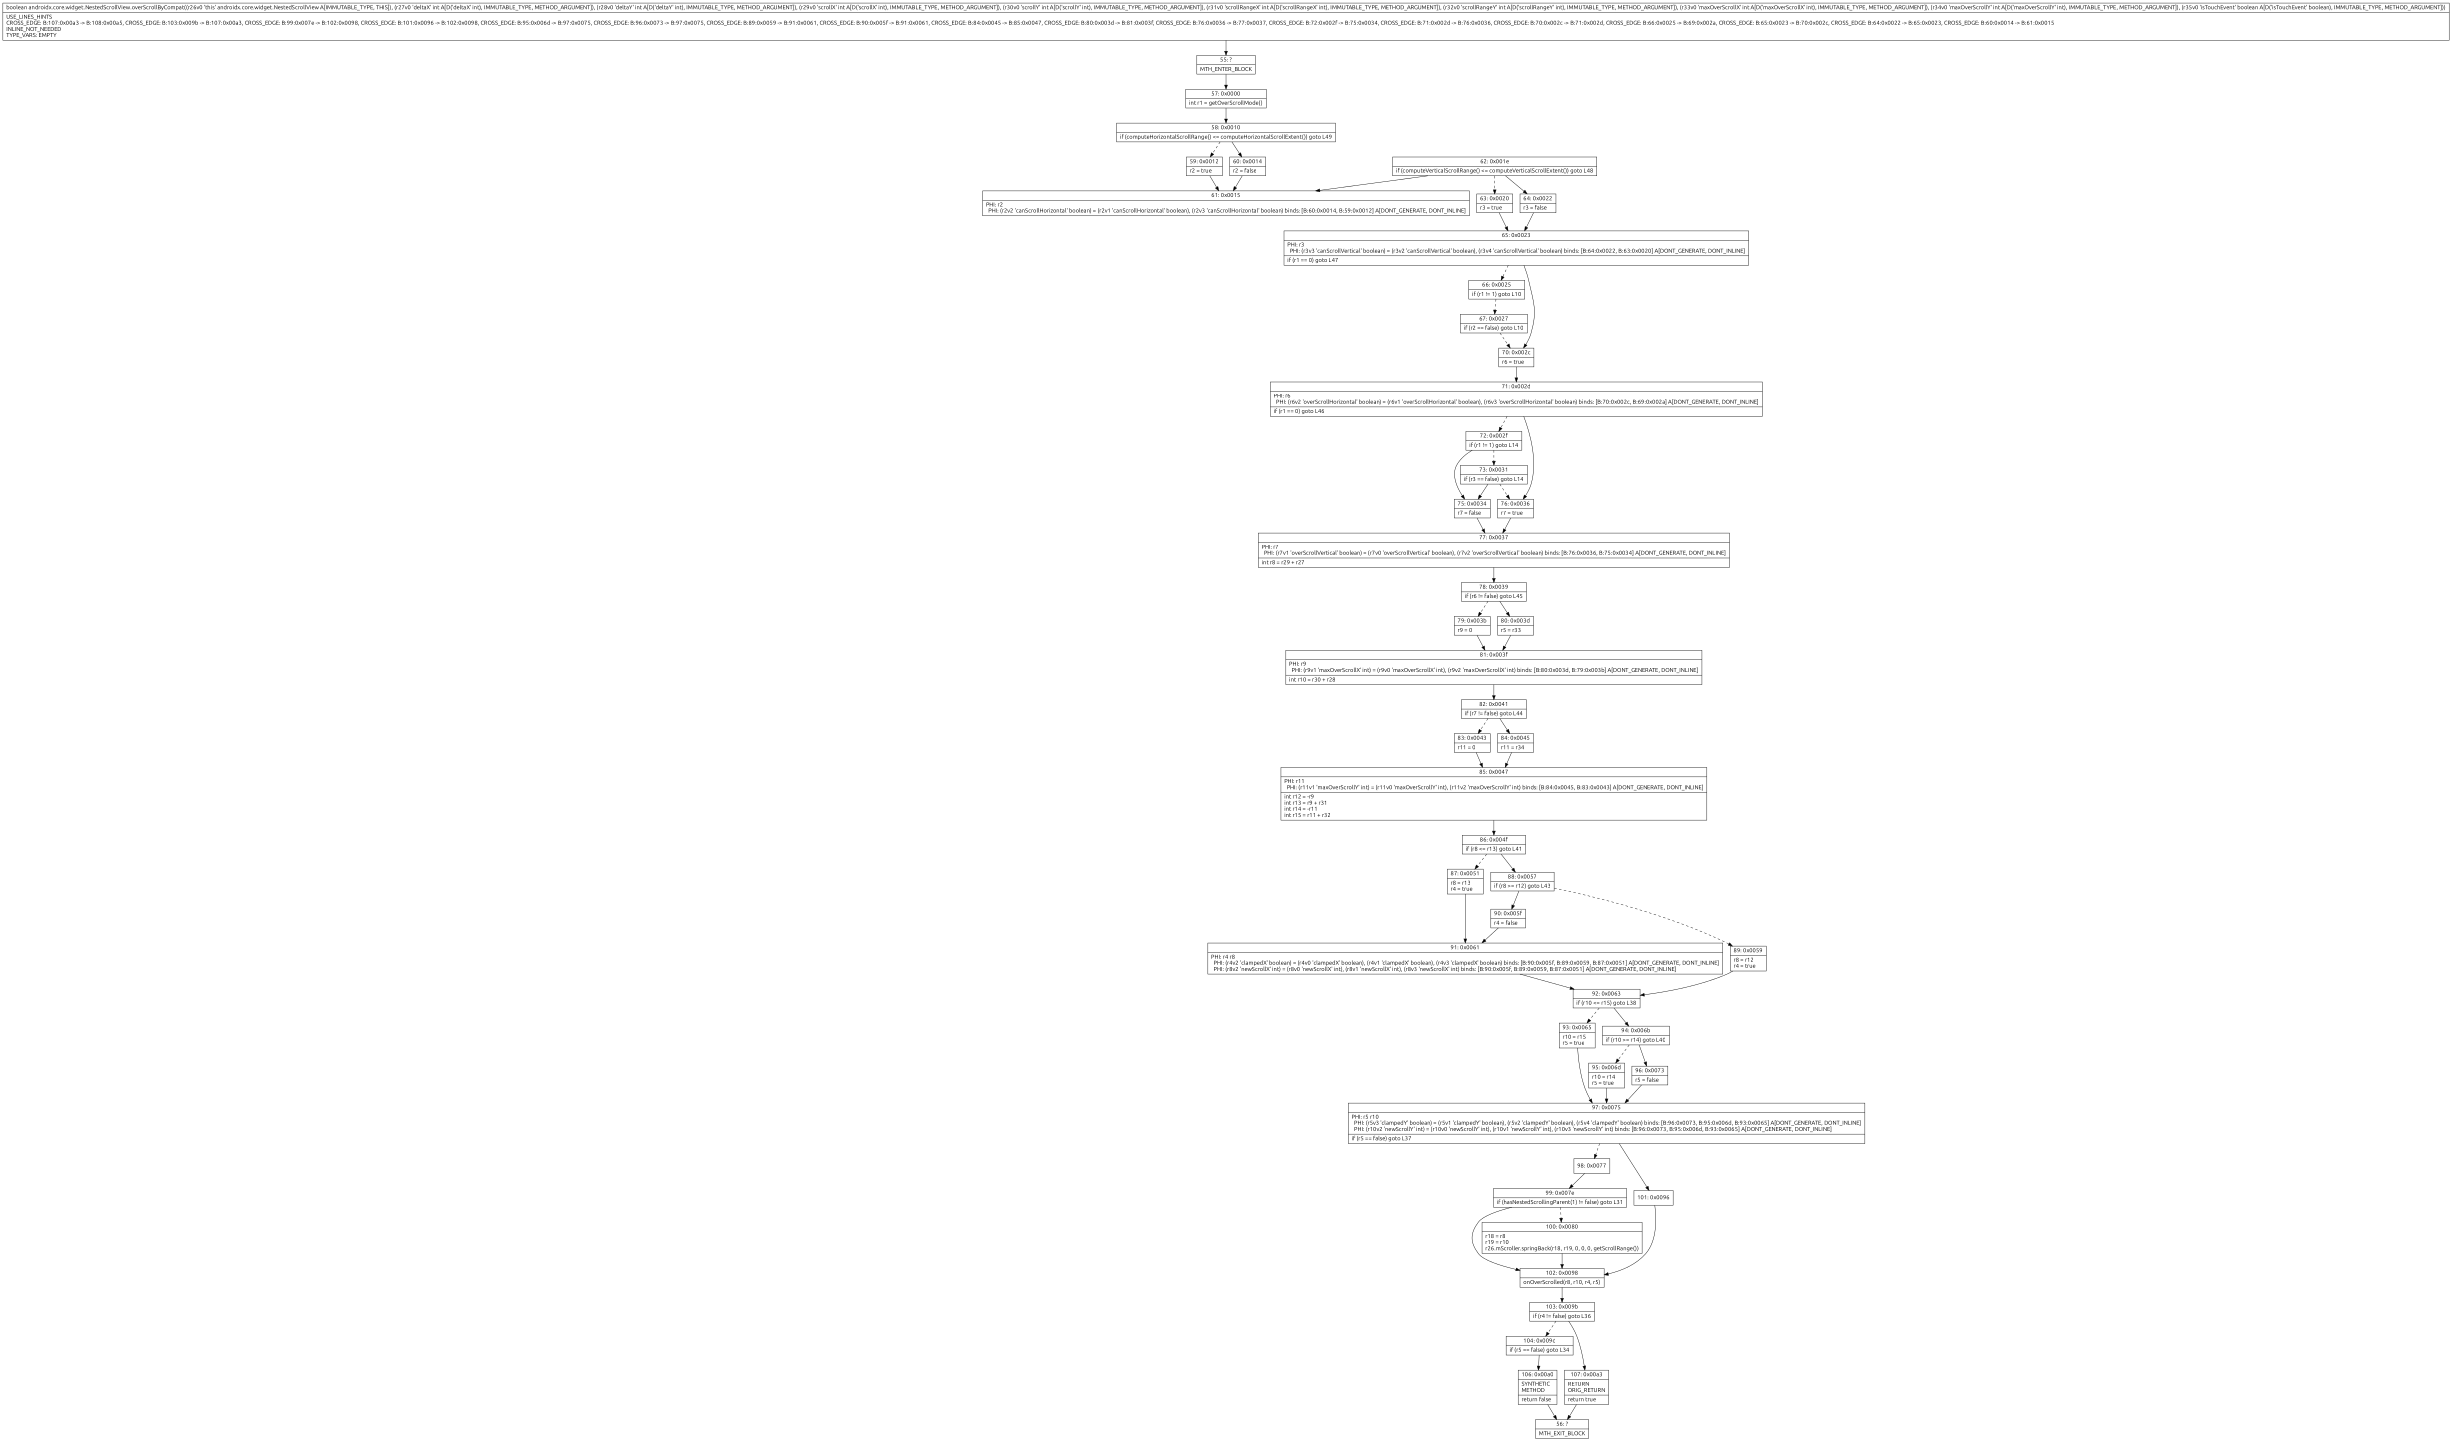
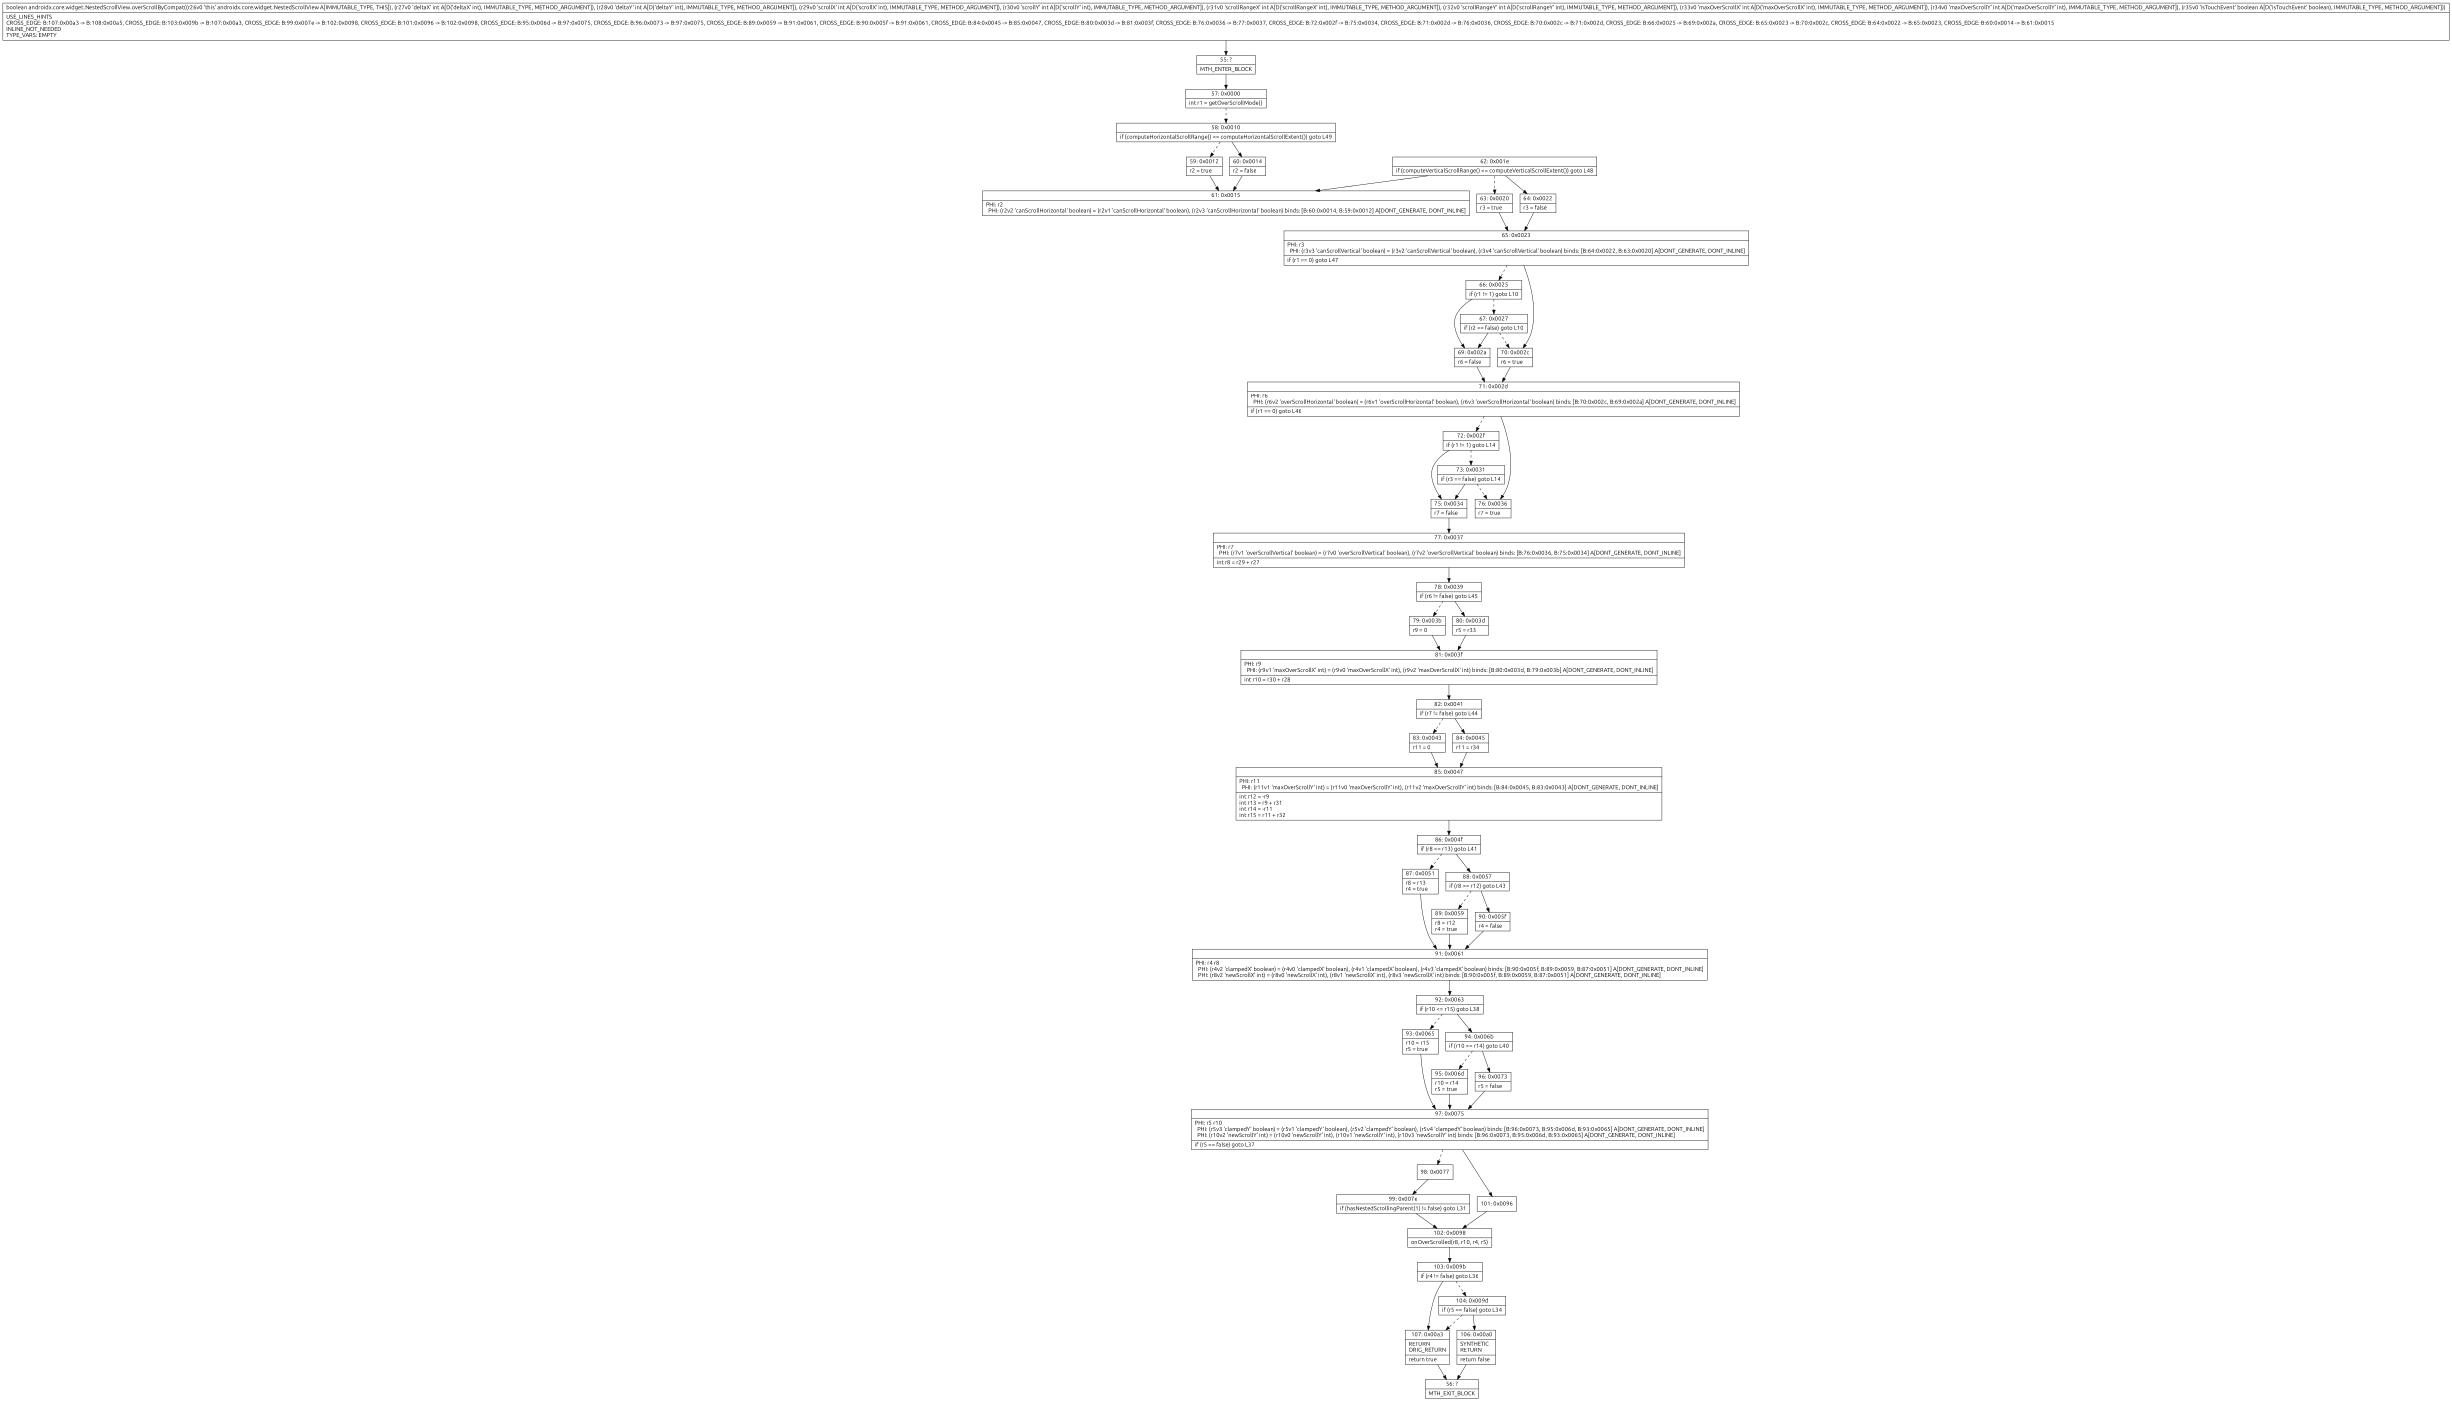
(1226, 113) -> (1226, 113)
none -> (1472, 357)
(1508, 524) -> none
(1690, 986) -> (1450, 940)
(1562, 1238) -> none
none -> (1456, 1321)
(1533, 1390) -> (1471, 1350)
